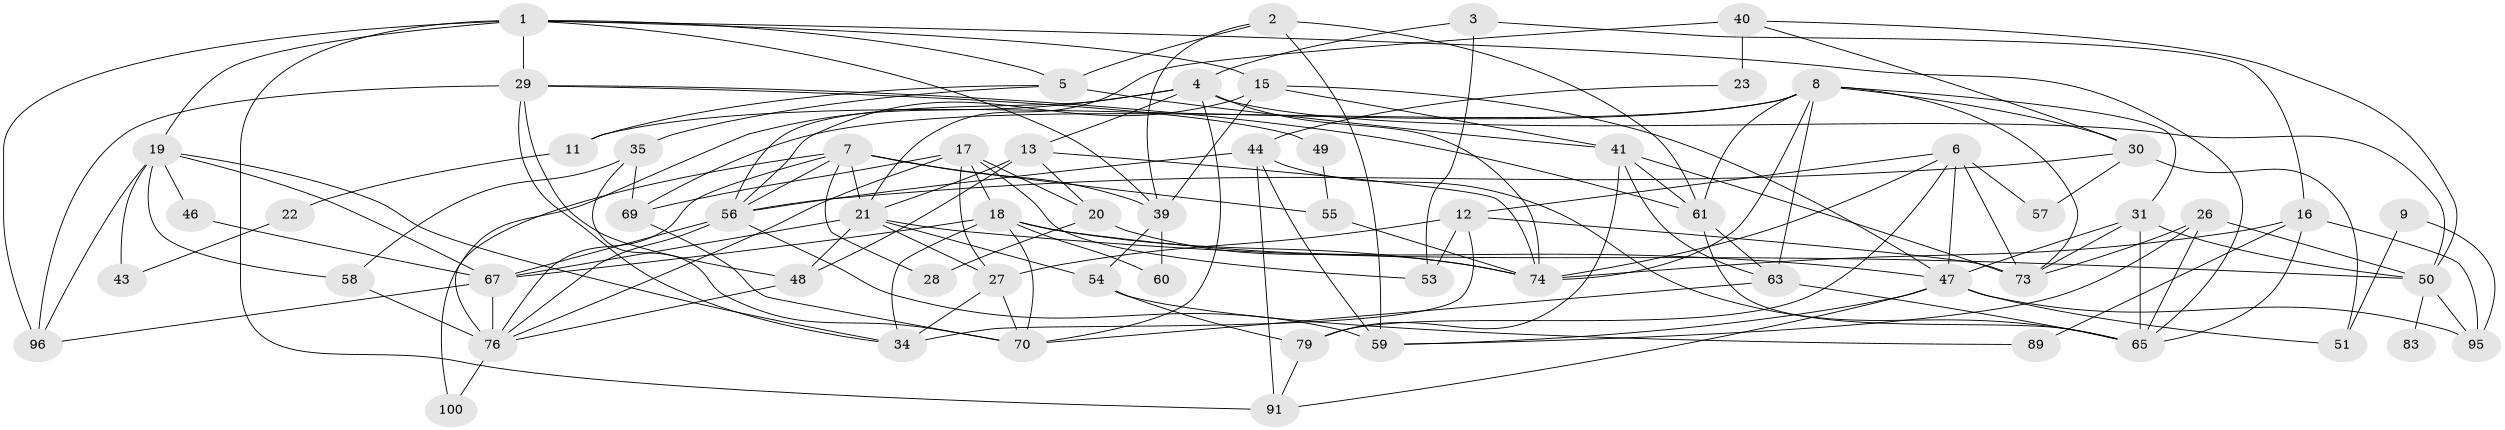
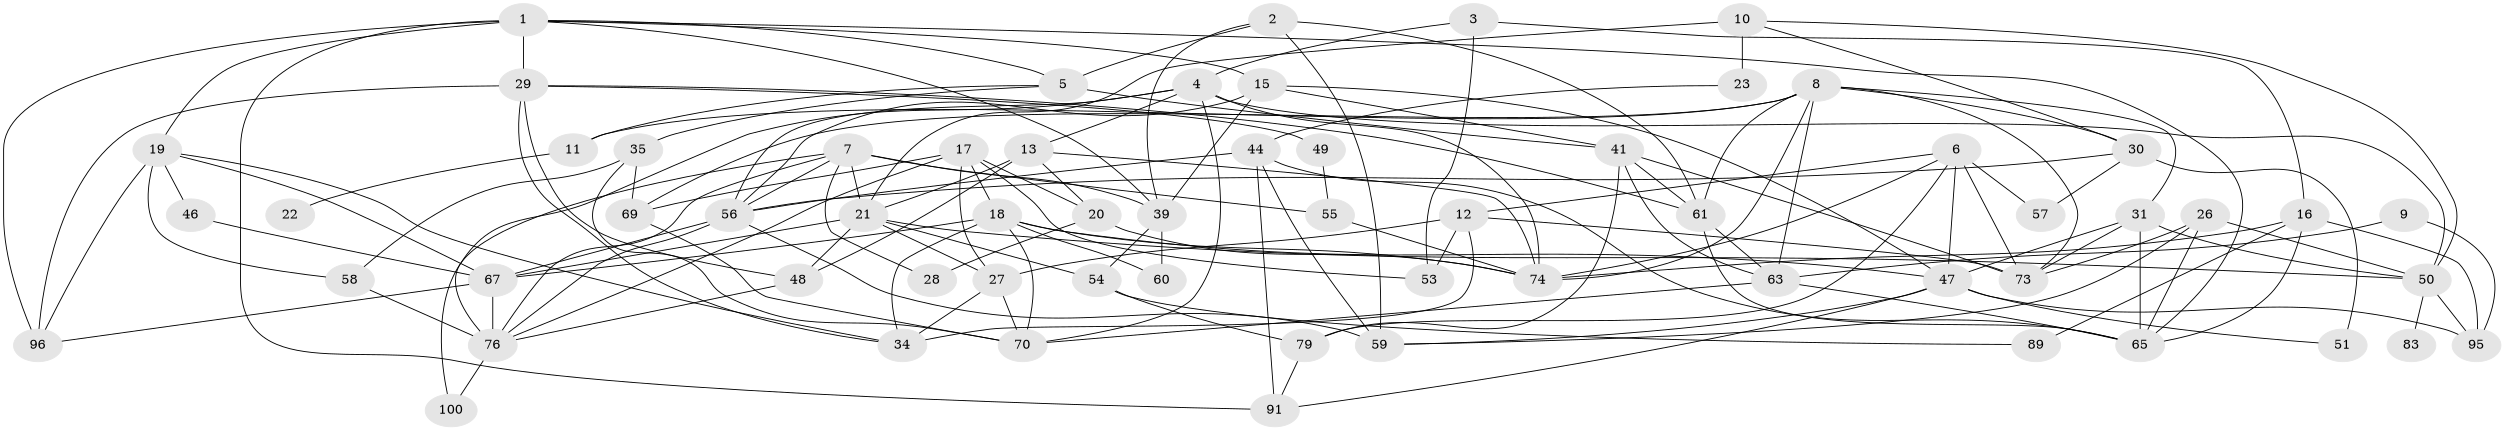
(1742, 20) -> (1742, 20)
(122, 280) -> none
(2372, 283) -> (2179, 249)
